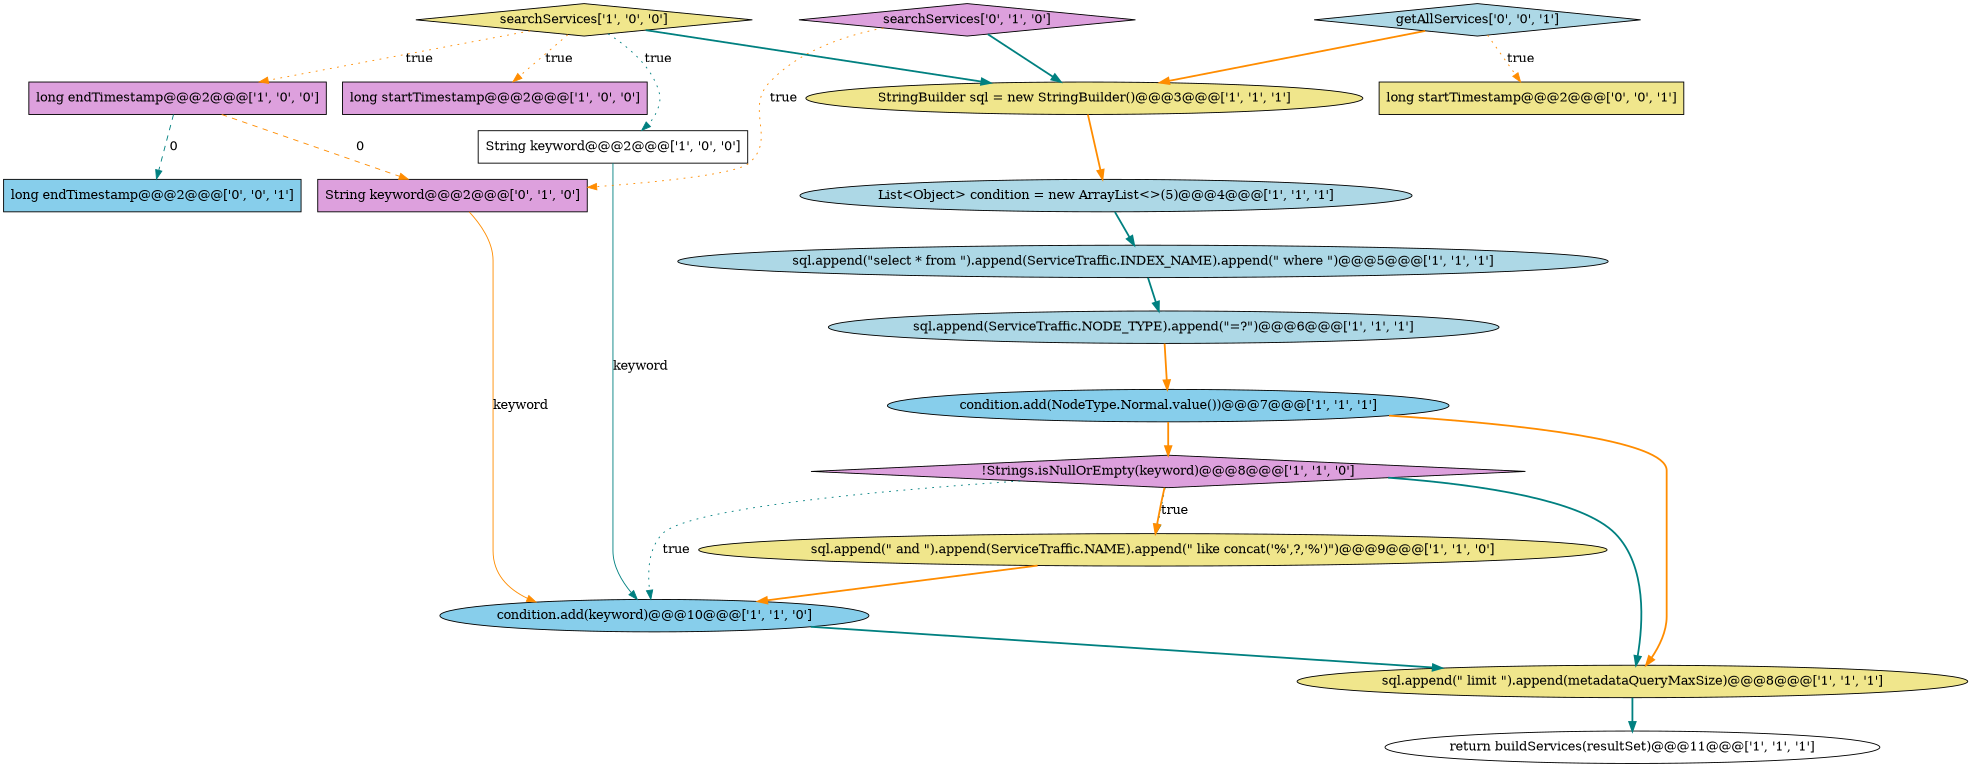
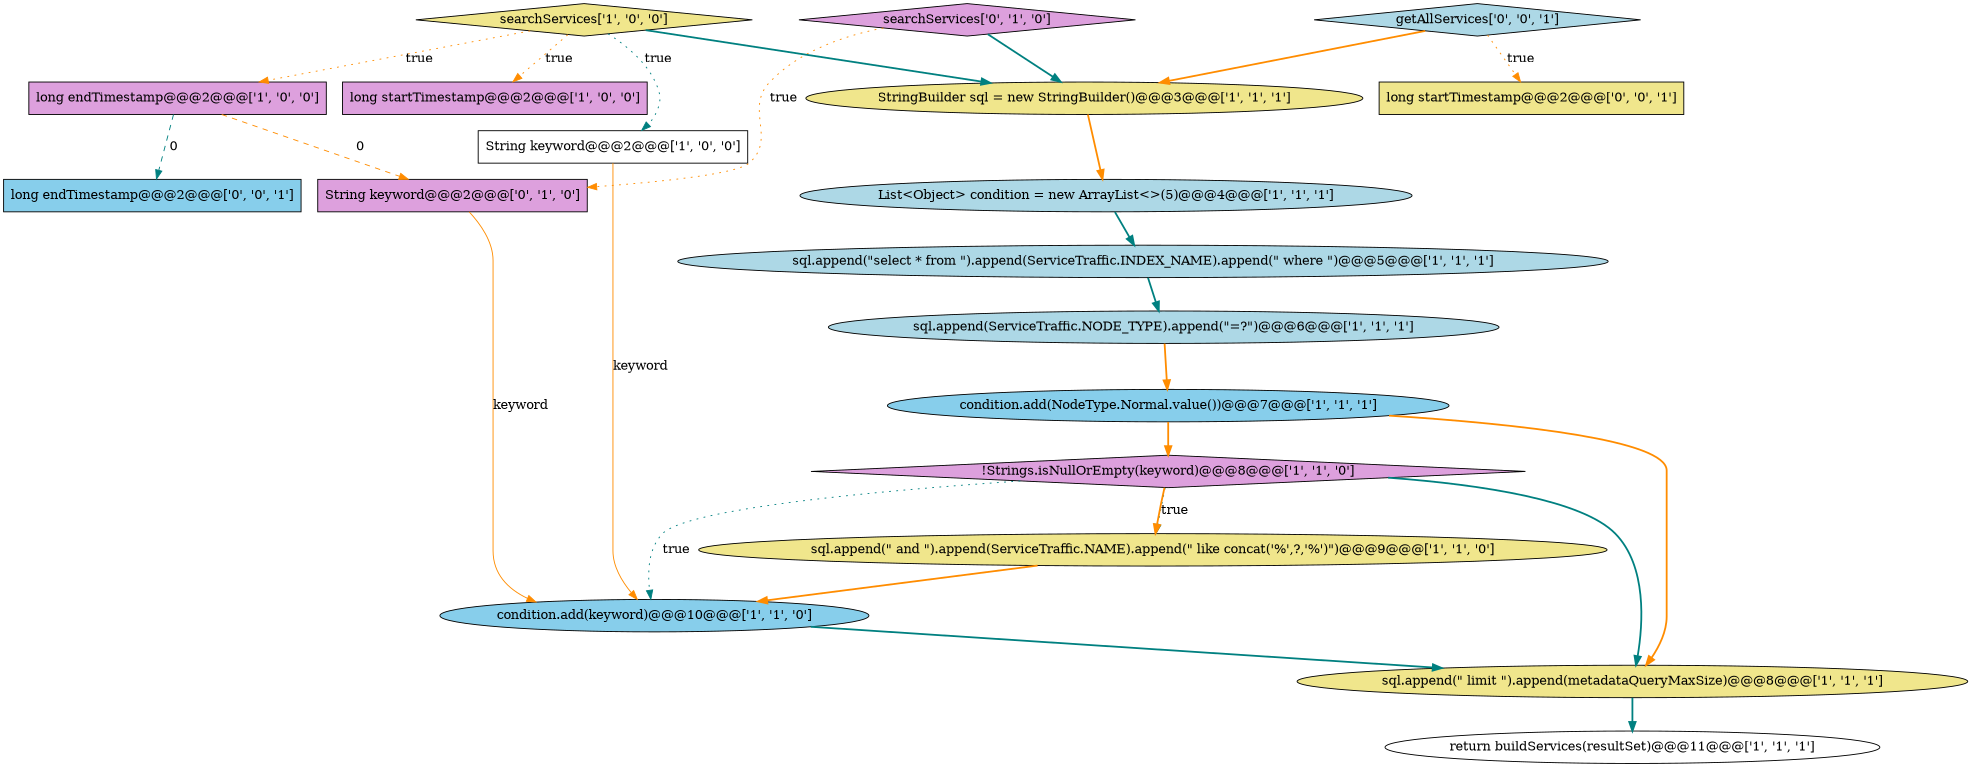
(613, 380) -> (613, 380)
